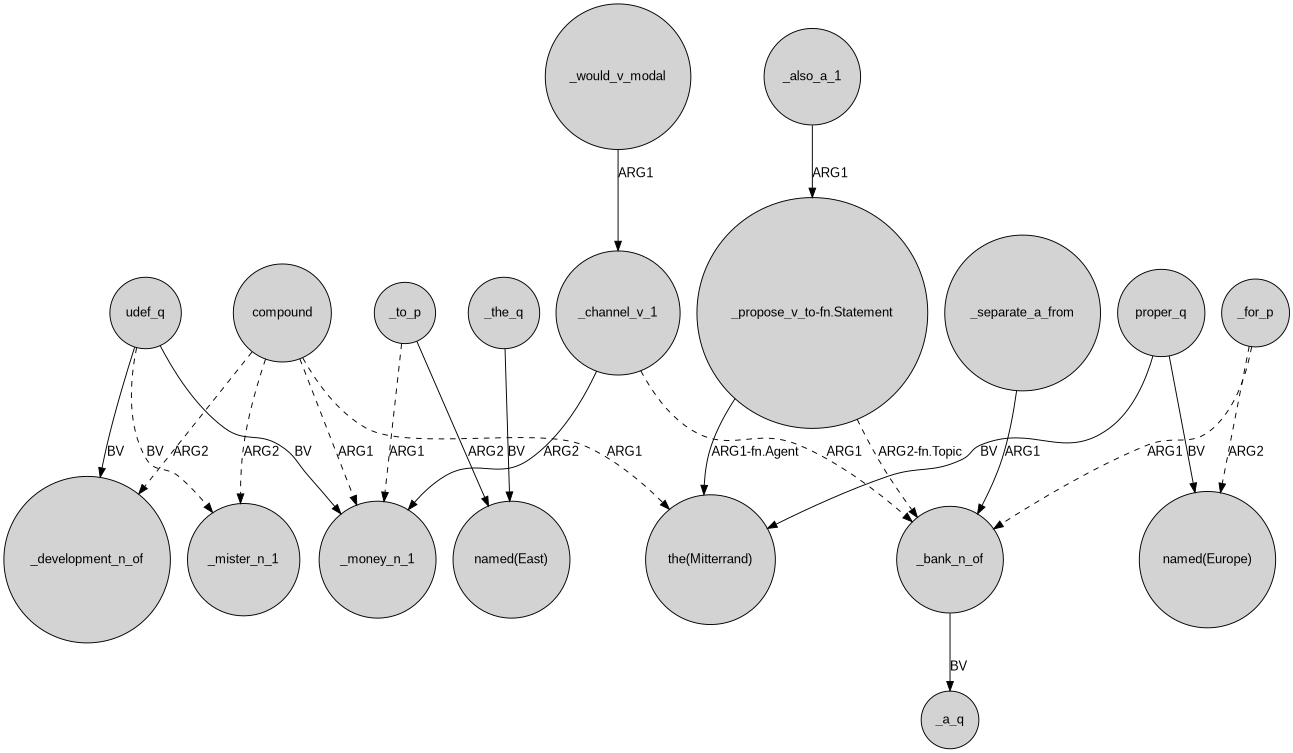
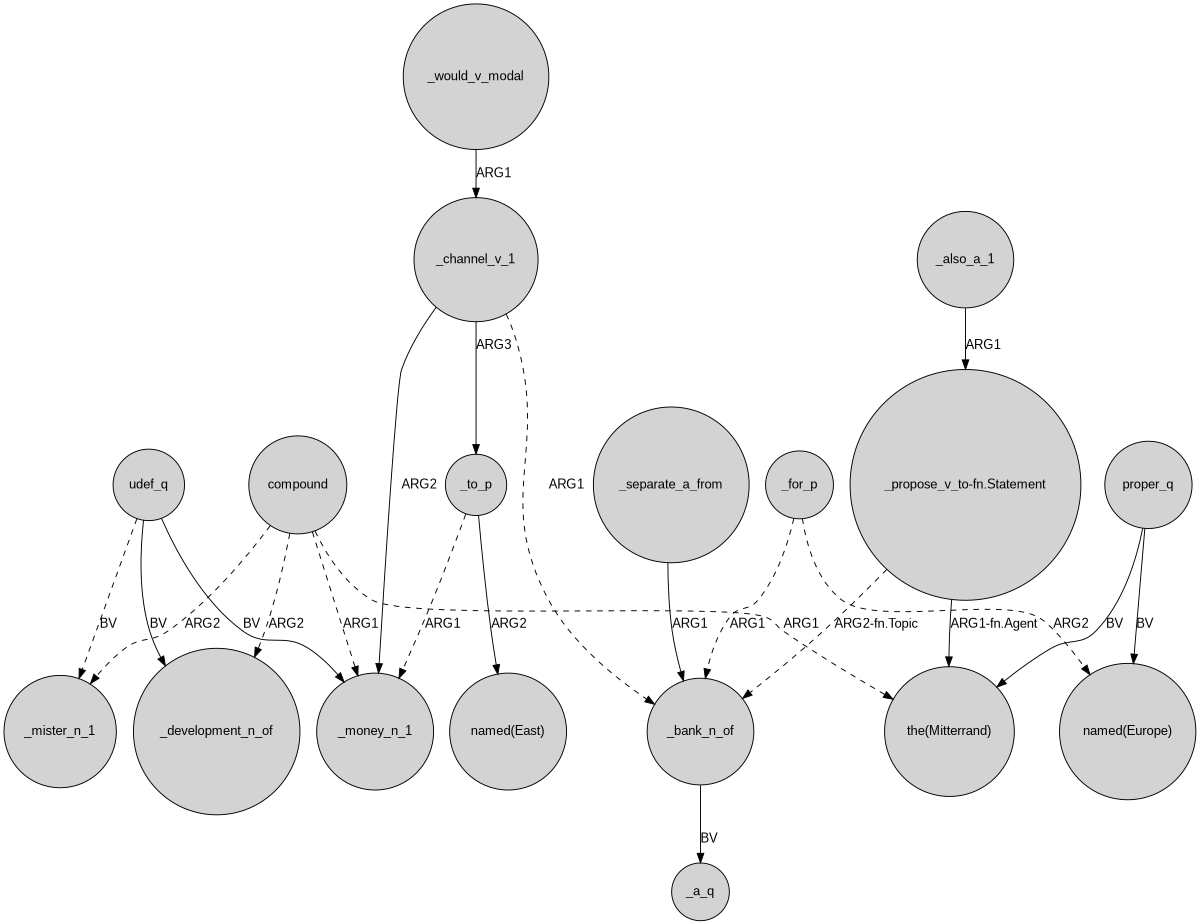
(504, 313) -> none
none -> (476, 383)
